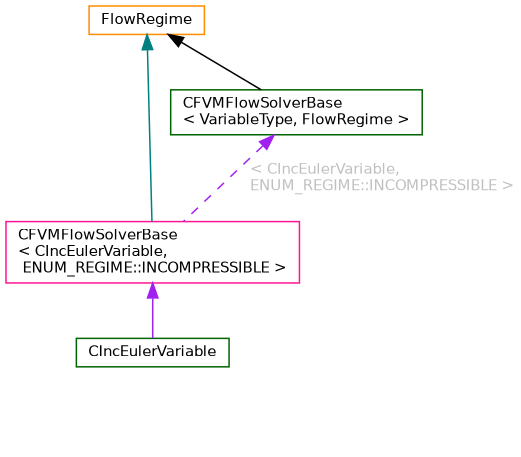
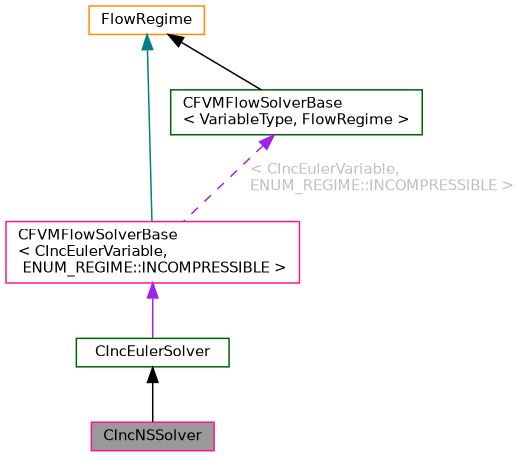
(153, 353) -> (153, 353)
none -> (153, 436)
